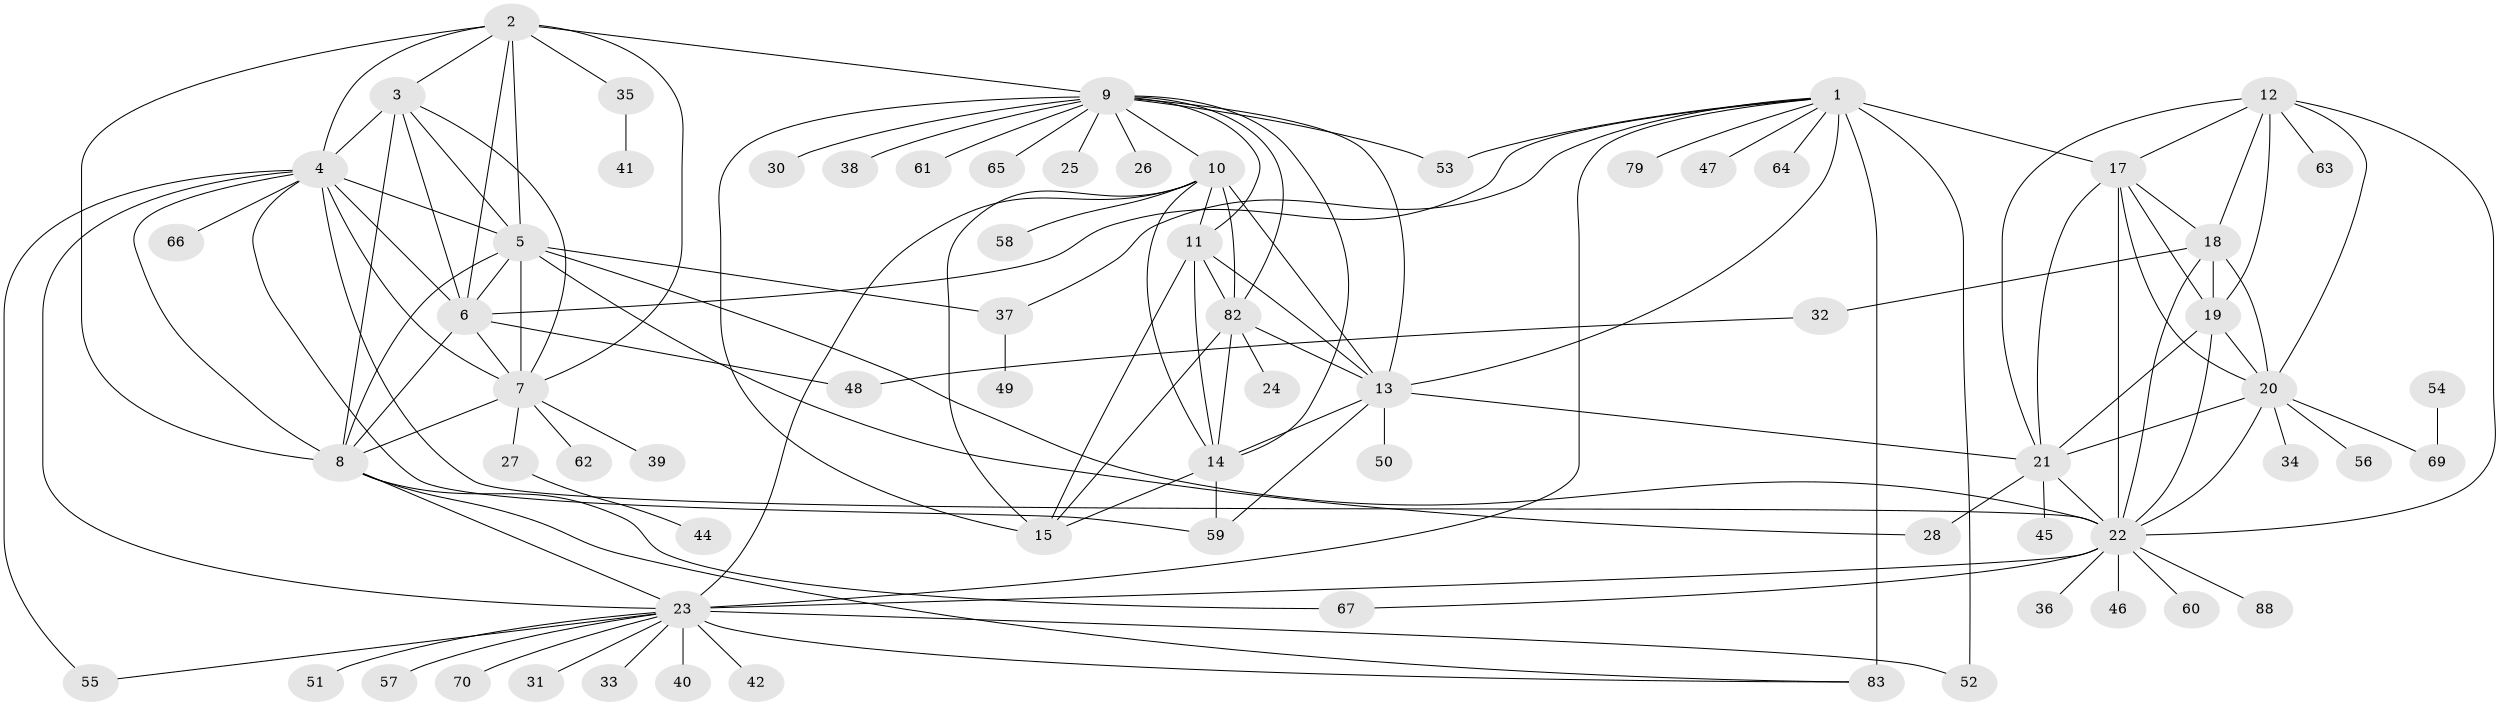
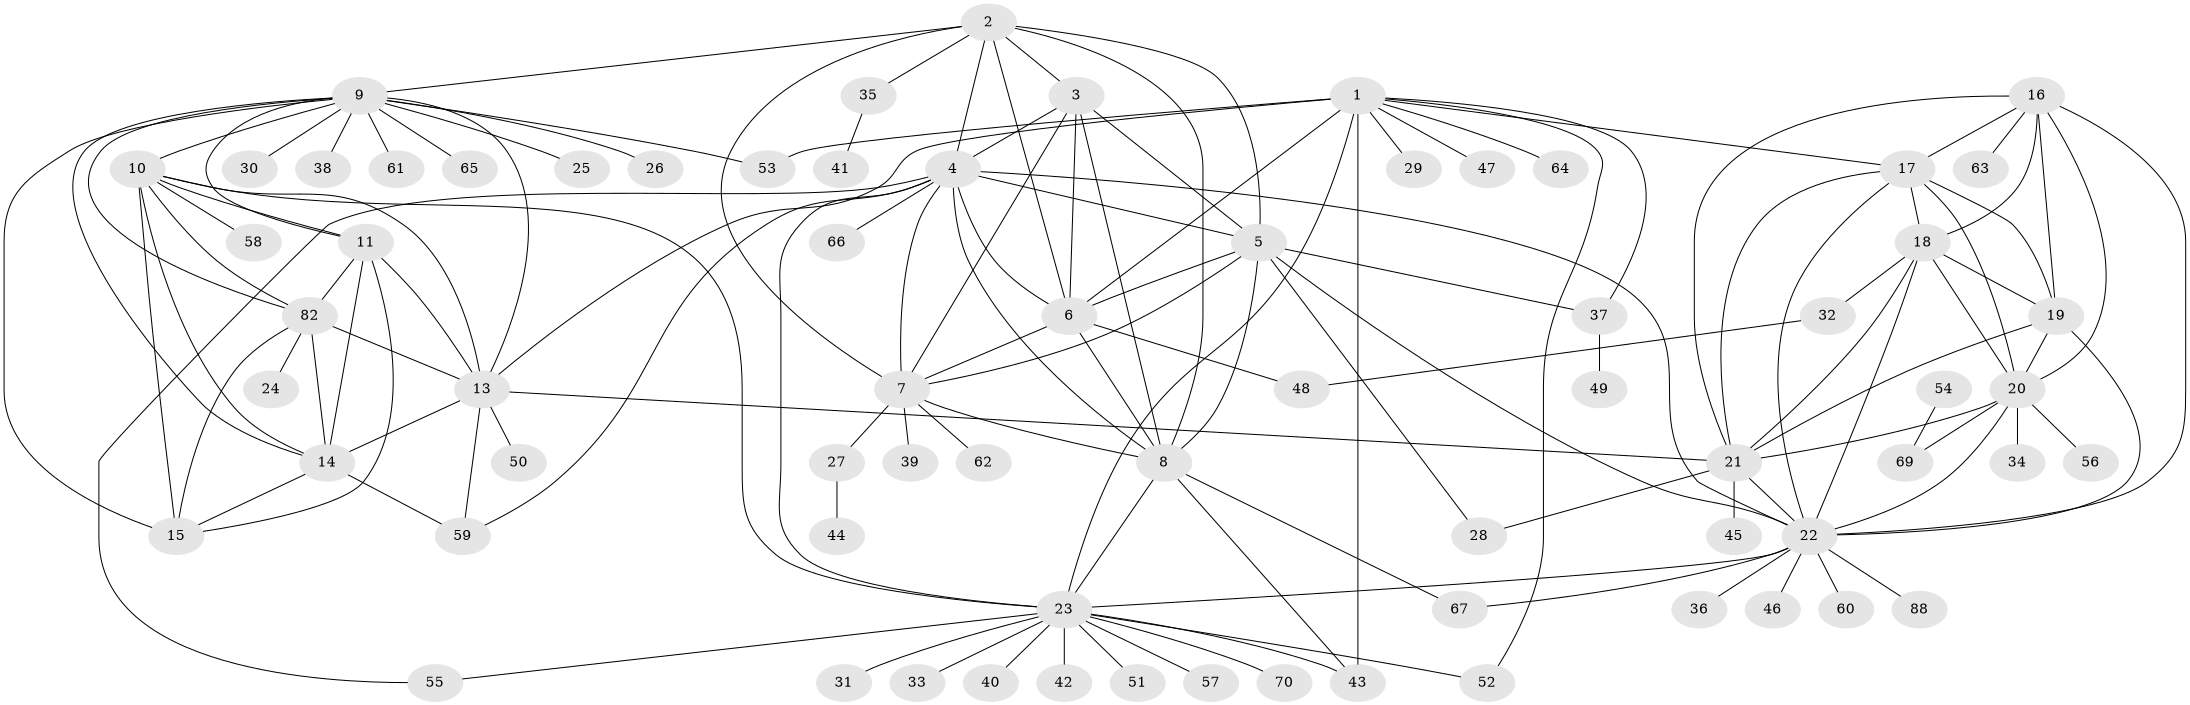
(2269, 96) -> (2037, 96)
(1635, 169) -> (1414, 169)
none -> (1841, 362)
(1877, 683) -> (1358, 683)
